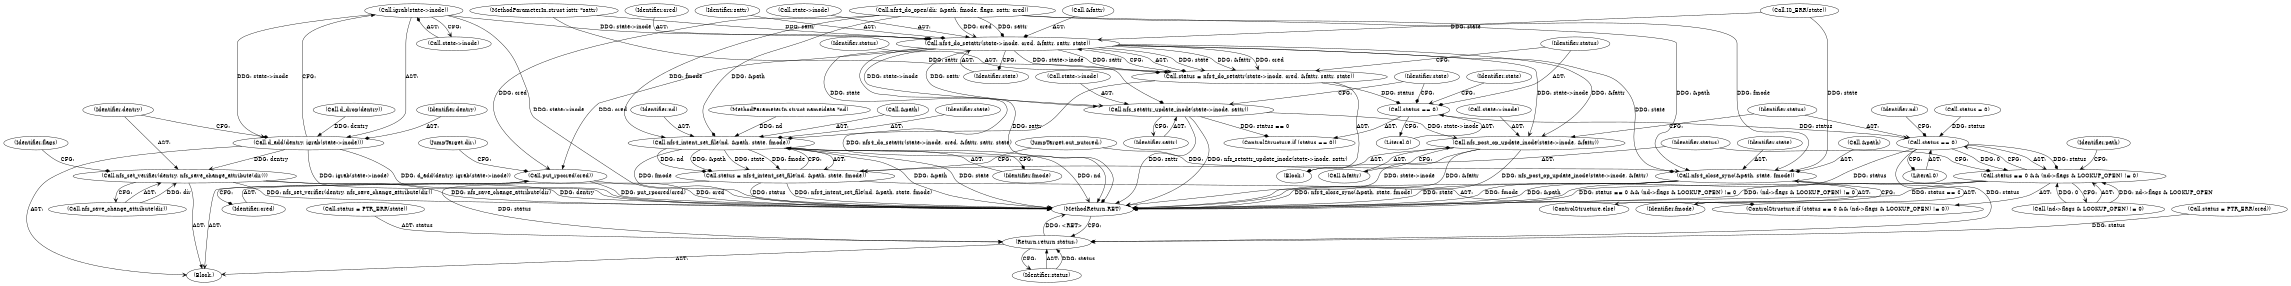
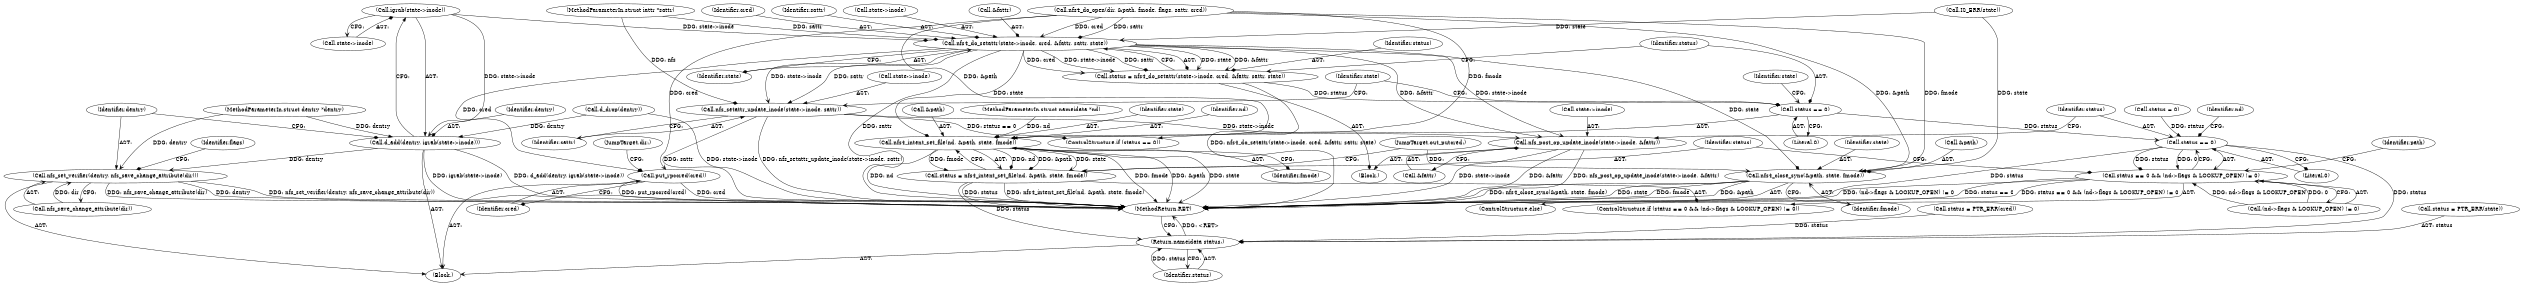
(944, 60) -> (664, 60)
none -> (285, 110)
(693, 186) -> (818, 197)
(1047, 242) -> (1188, 242)
